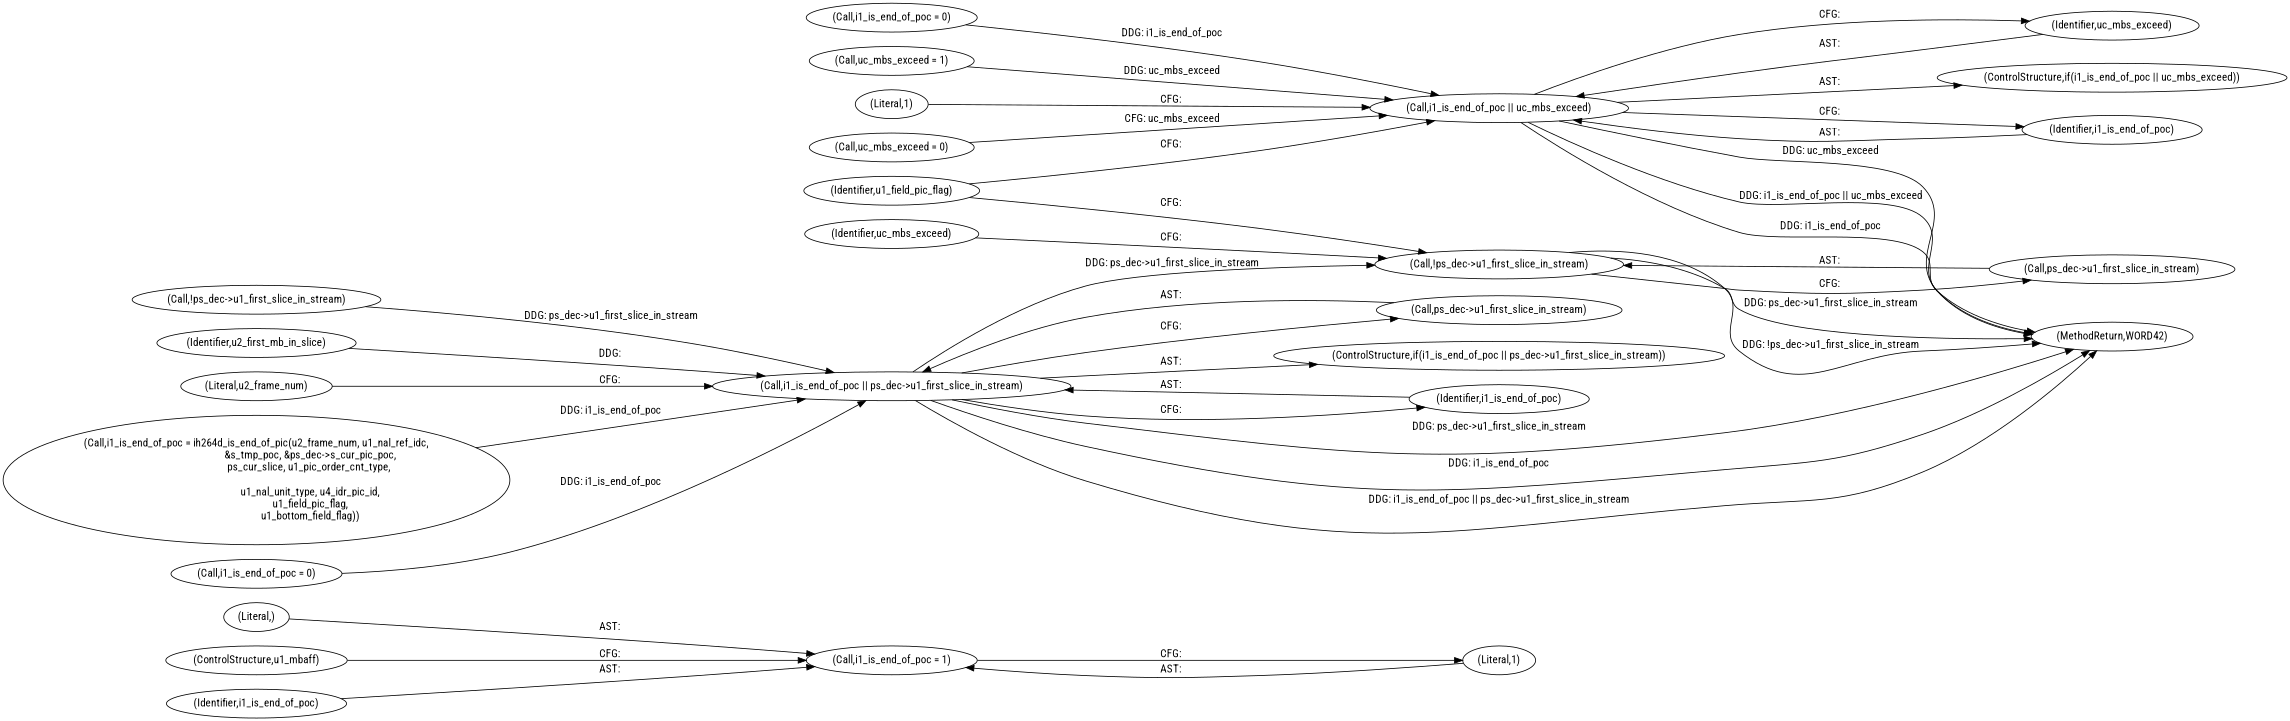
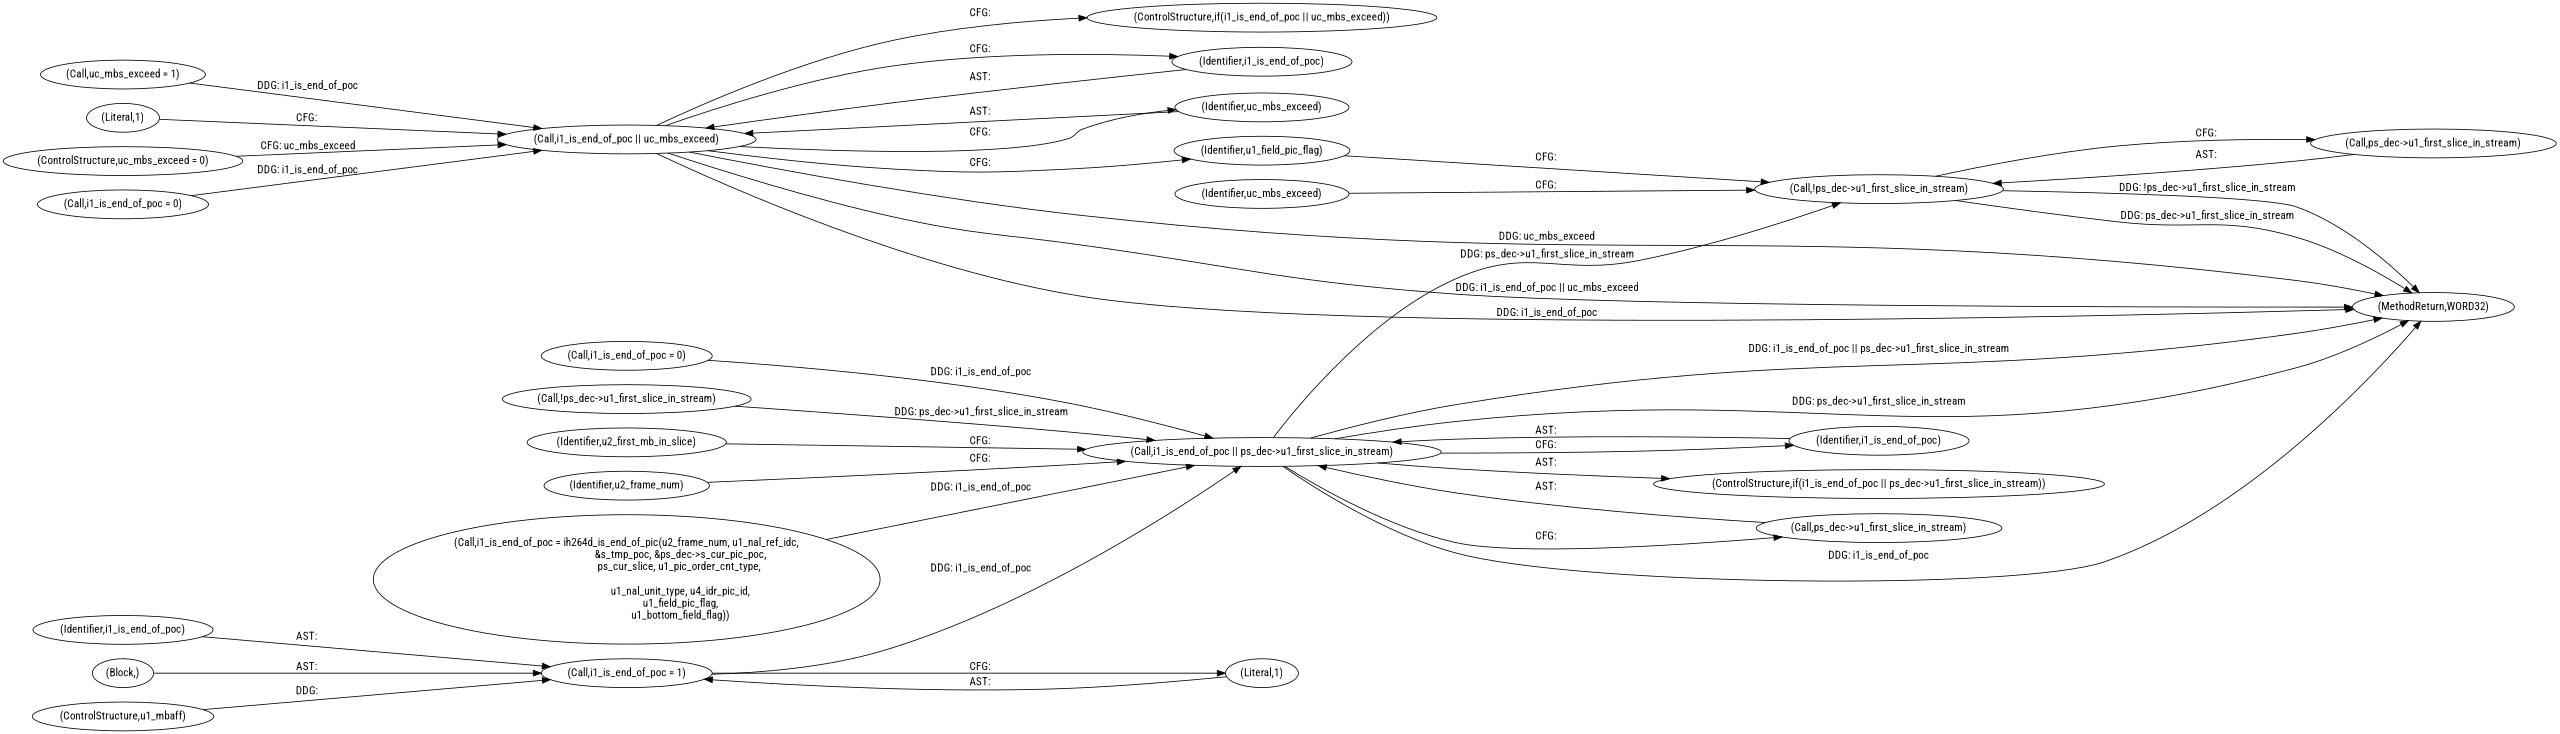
(1172, 71) -> (308, 86)
(1831, 82) -> (981, 13)
(892, 147) -> (123, 161)
(1199, 159) -> (945, 171)
(2112, 337) -> (2433, 307)
(611, 354) -> (981, 441)
(257, 386) -> (627, 486)
none -> (987, 612)
(257, 617) -> (123, 673)
(611, 654) -> (308, 691)
